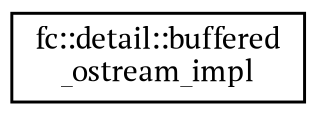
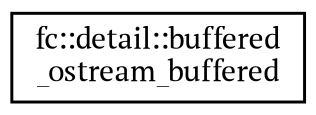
(158, 58) -> (158, 58)
